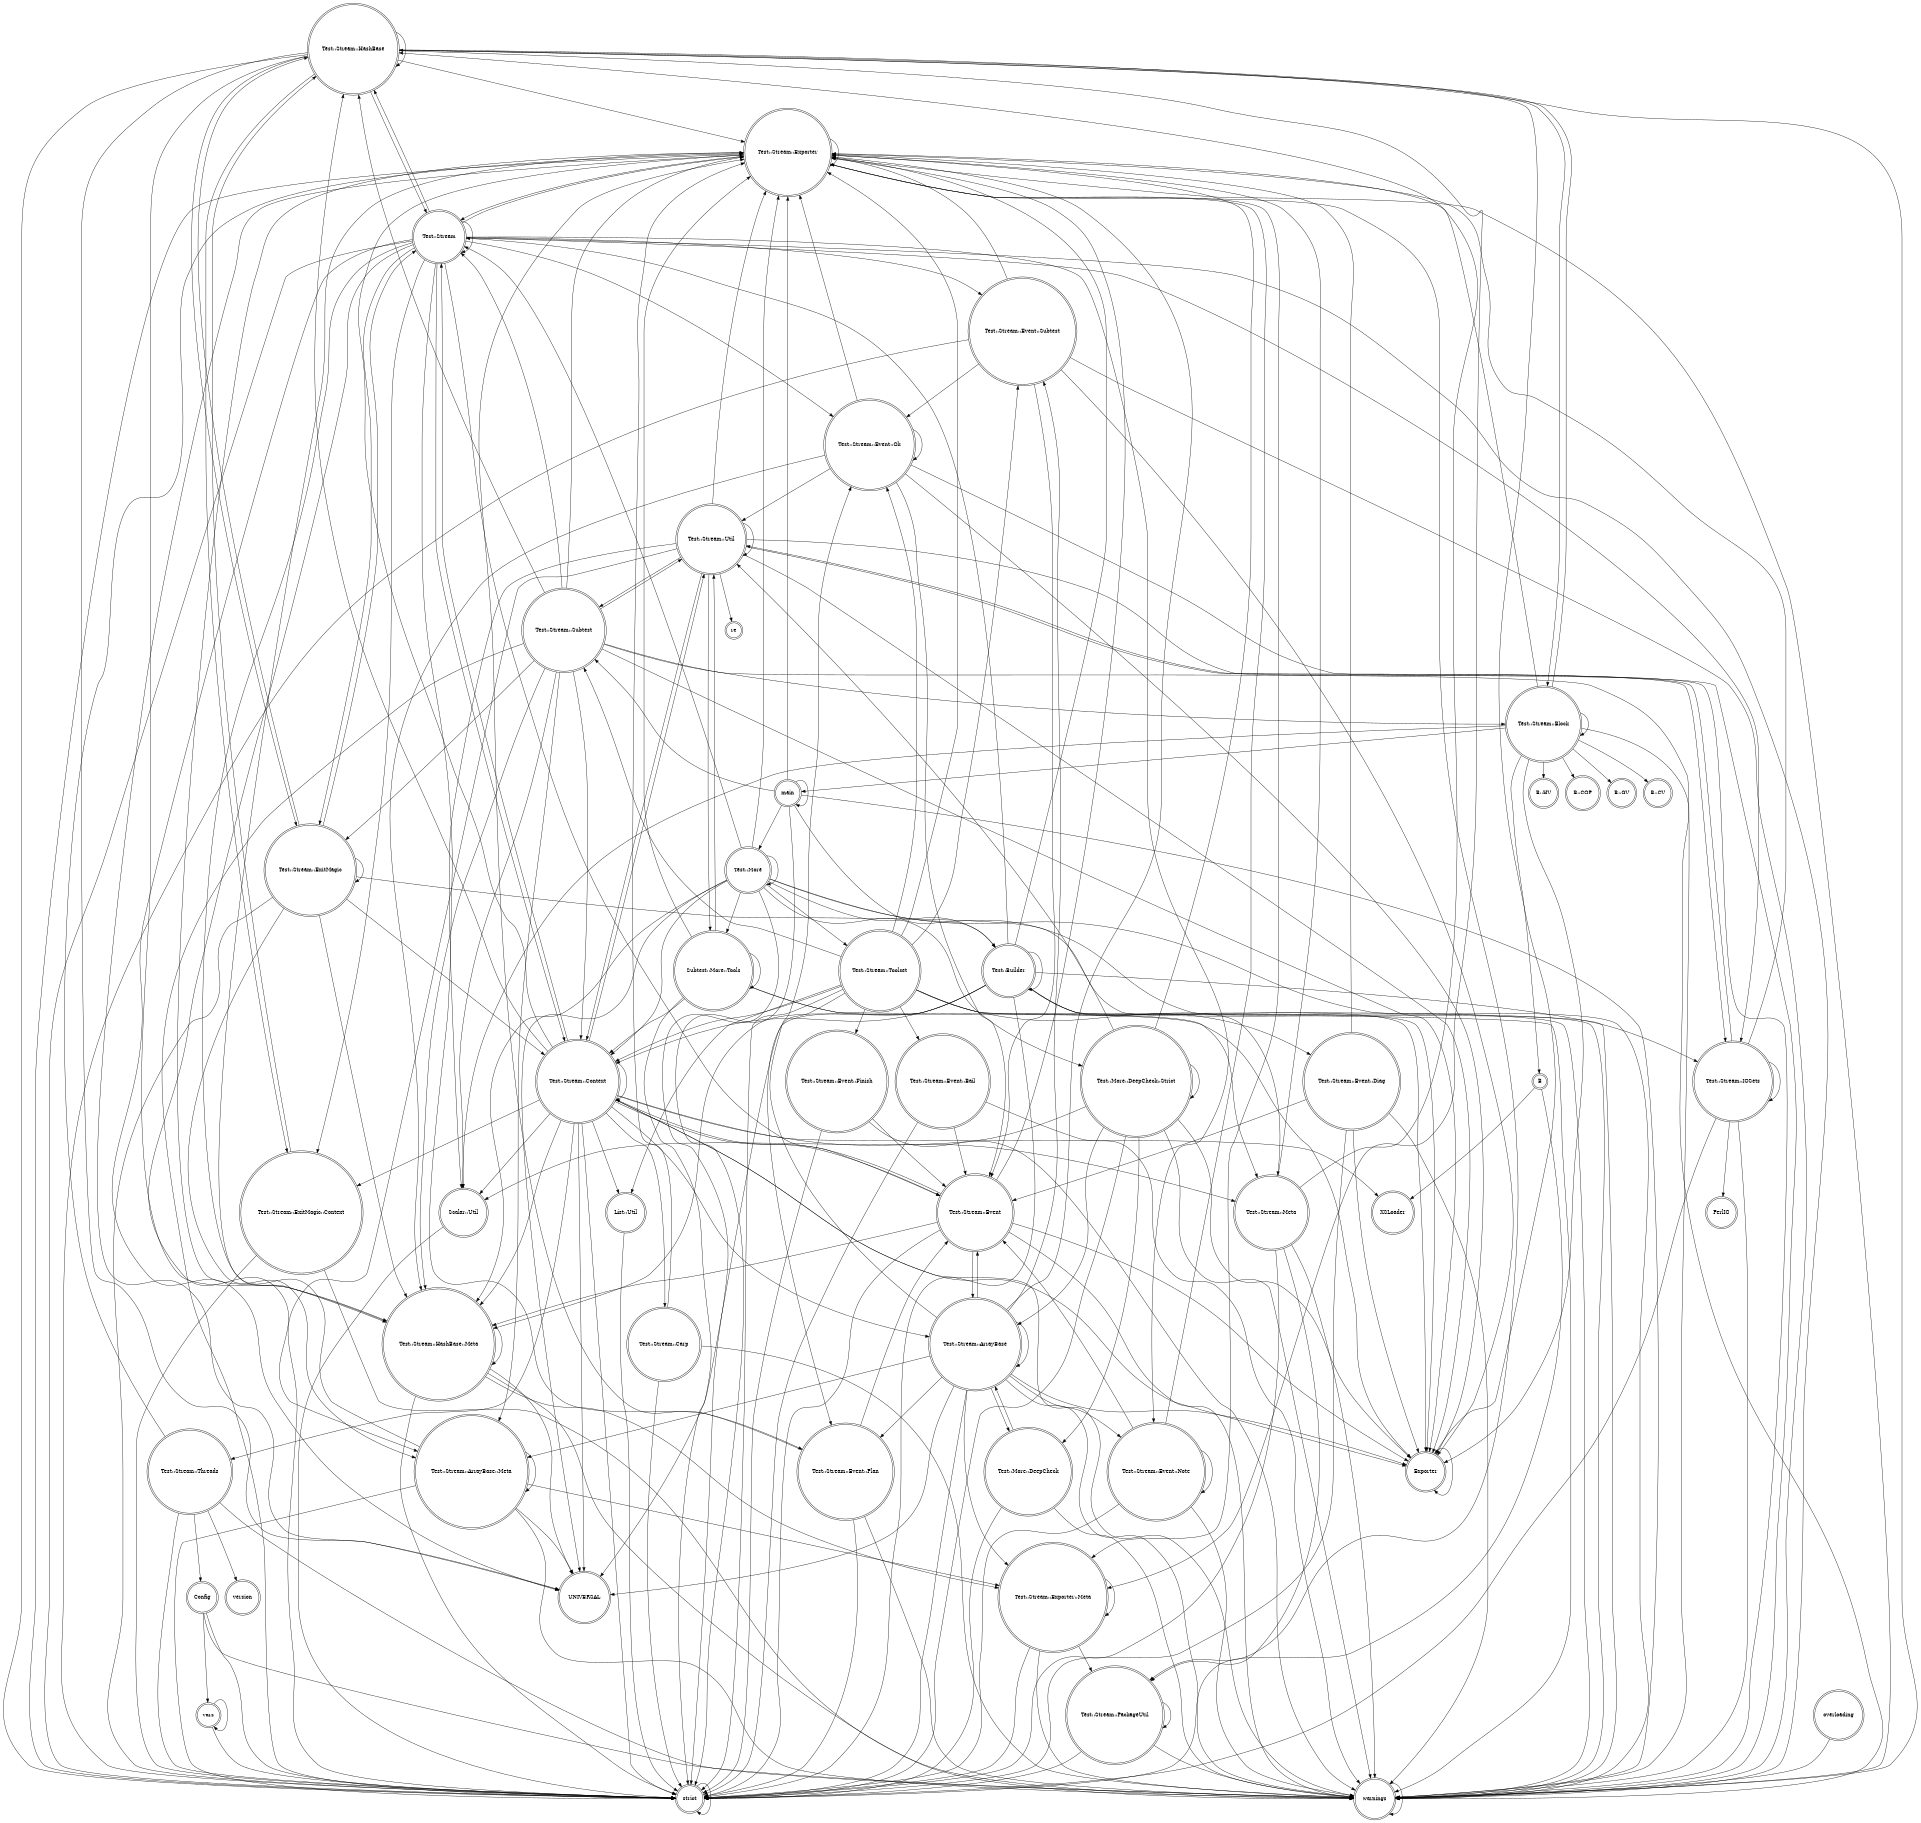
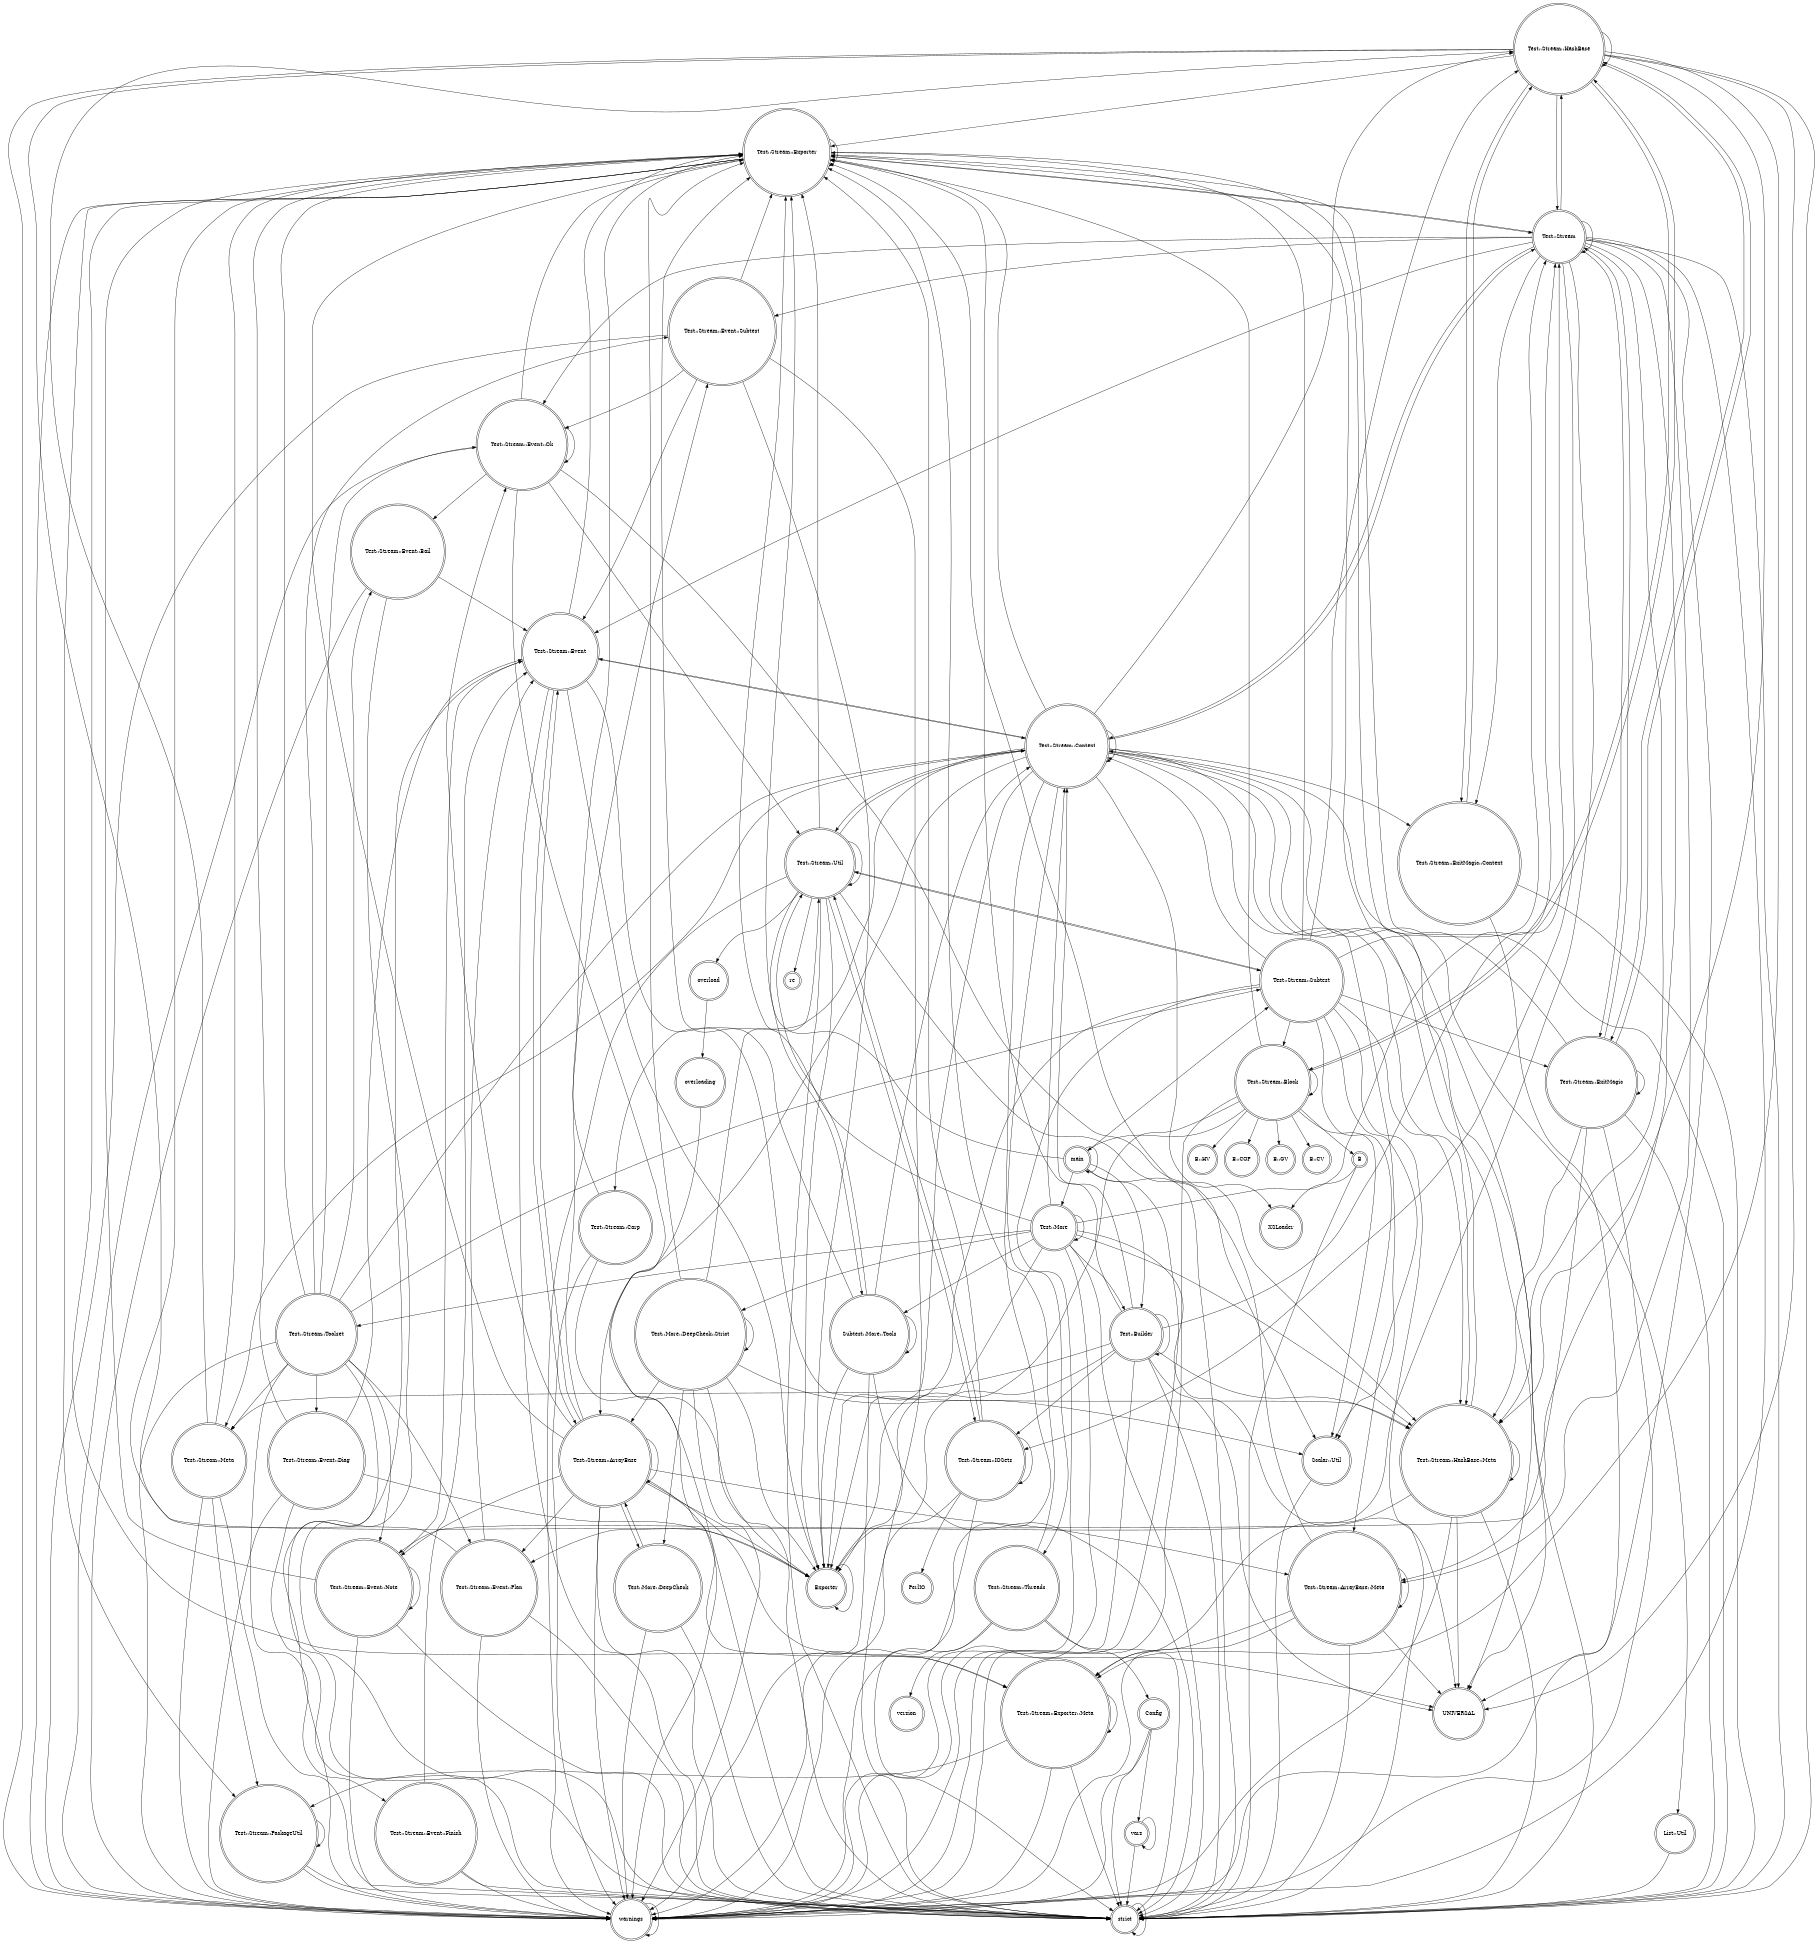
(926, 835) -> (461, 495)
none -> (709, 981)
(703, 1051) -> (390, 1443)
